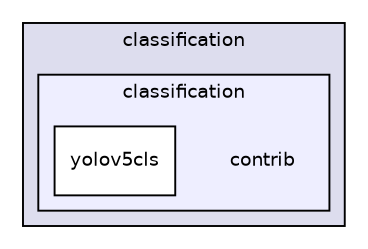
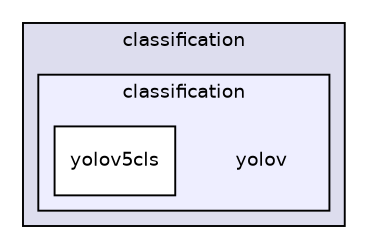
(262, 161) -> (262, 161)
